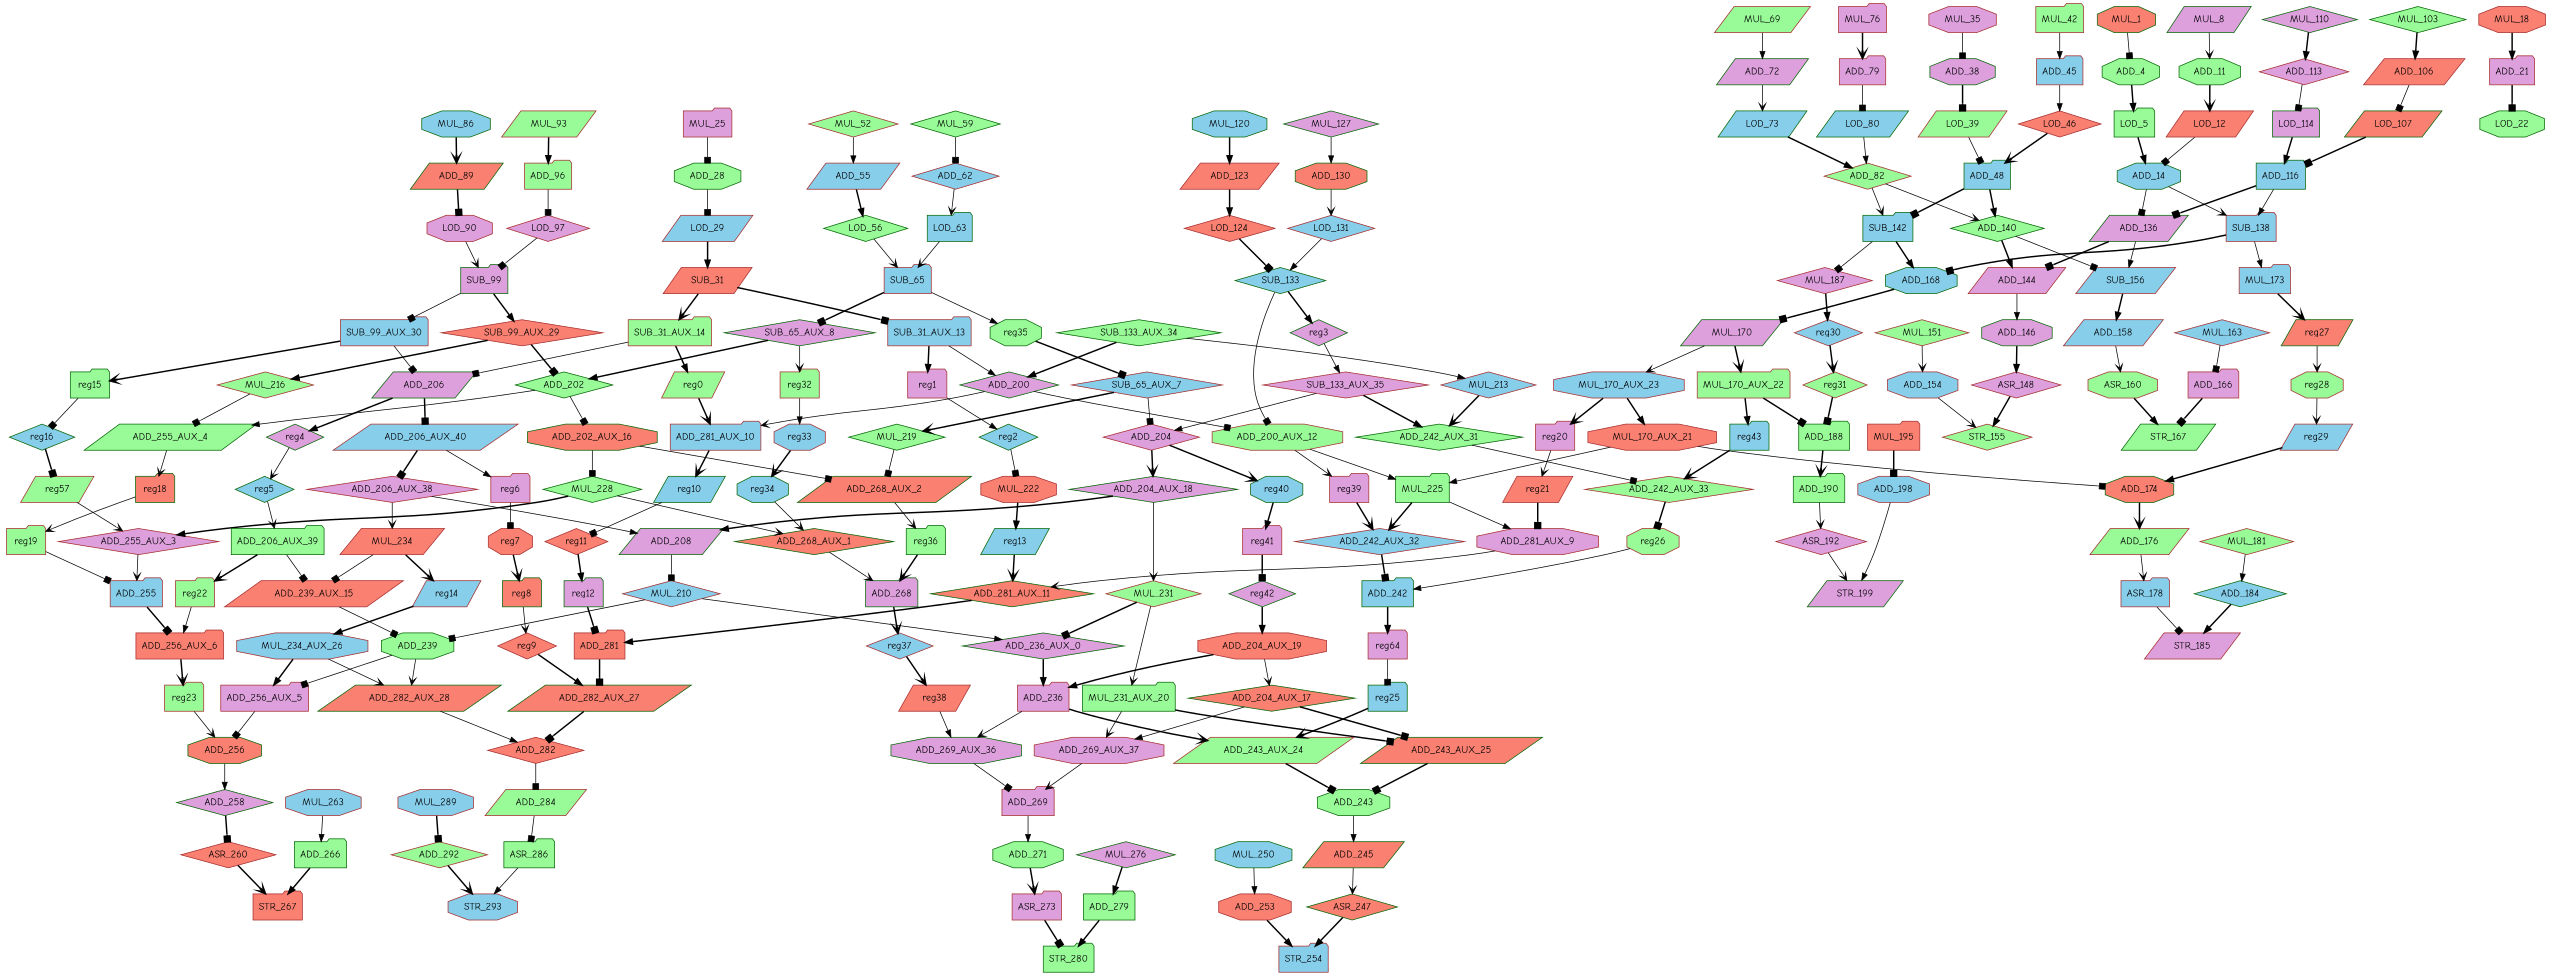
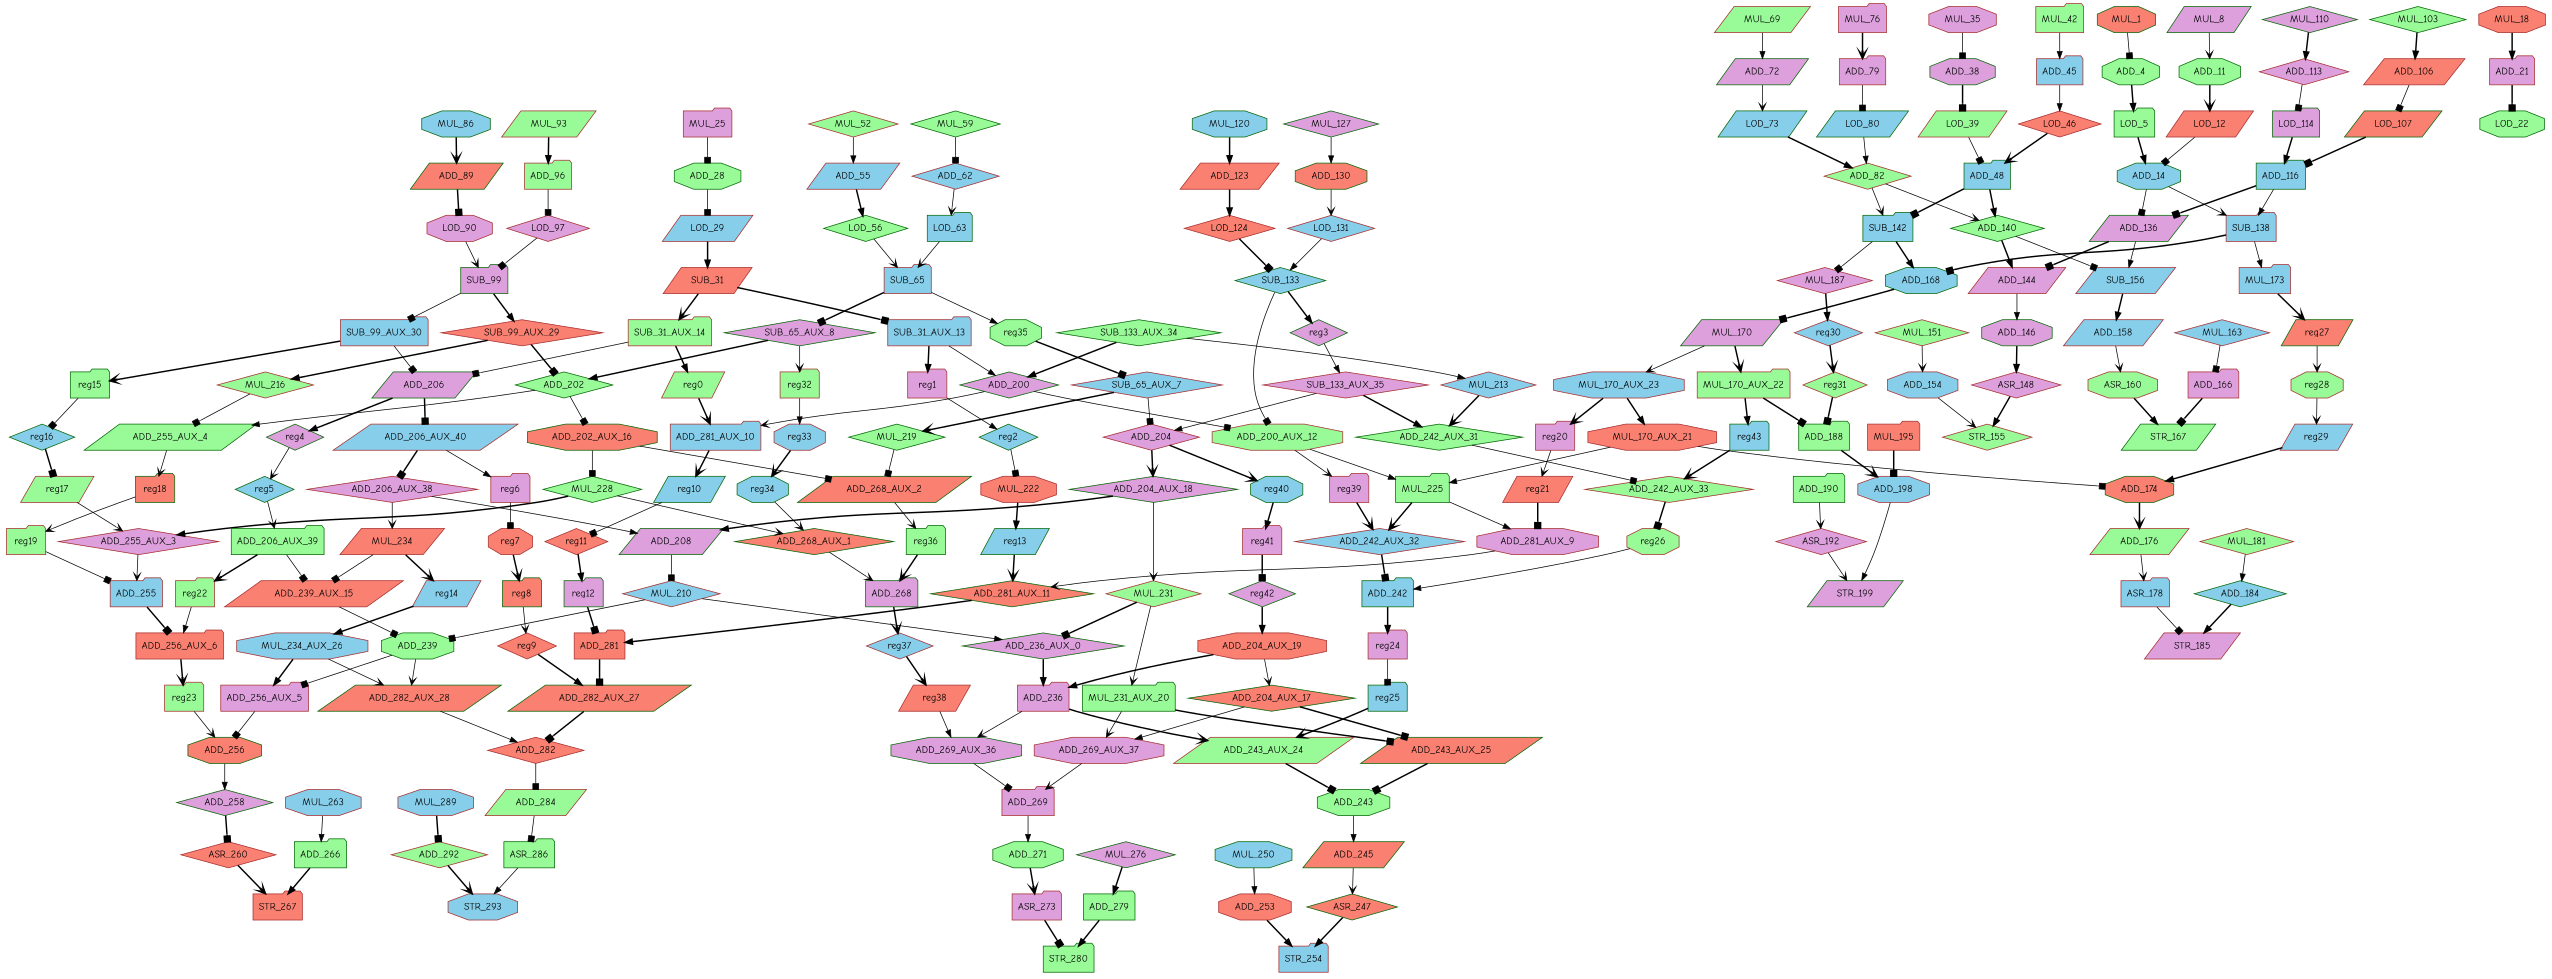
(1822, 457) -> (1856, 461)
(57, 489) -> (57, 489)
(1388, 646) -> (1388, 646)
